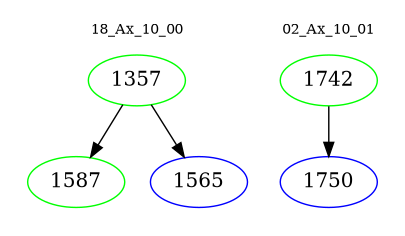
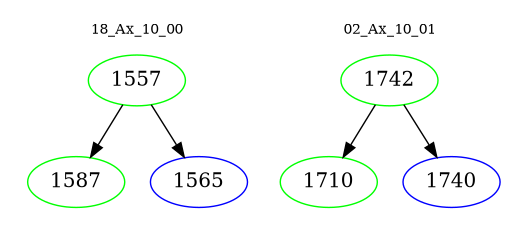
(137, 80) -> (137, 80)
none -> (329, 182)
(329, 182) -> (452, 182)
